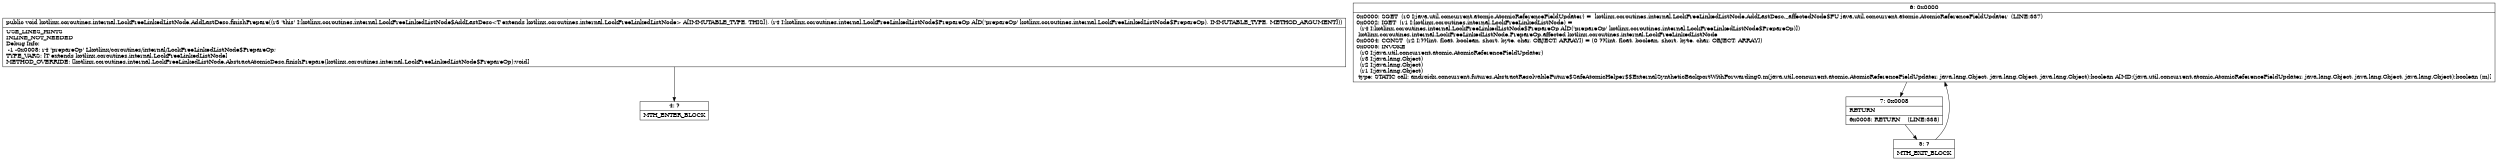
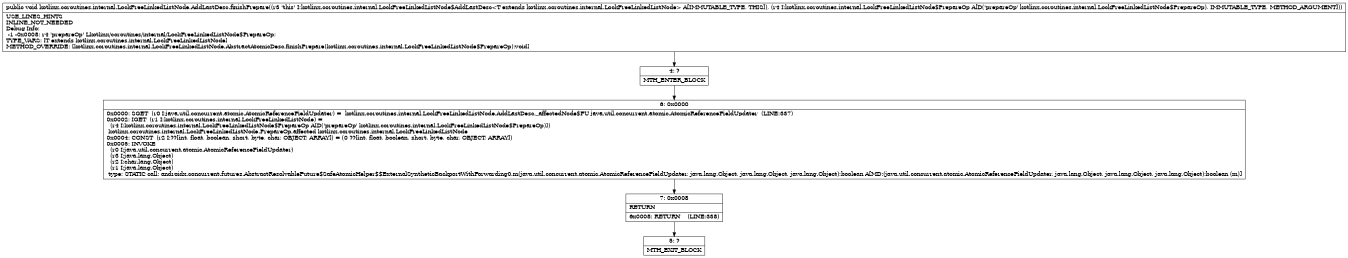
(1390, 65) -> (140, 162)
(1949, 115) -> (674, 91)
